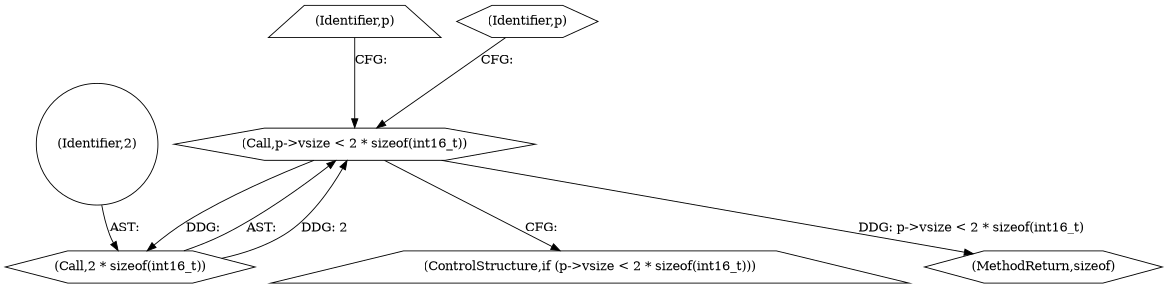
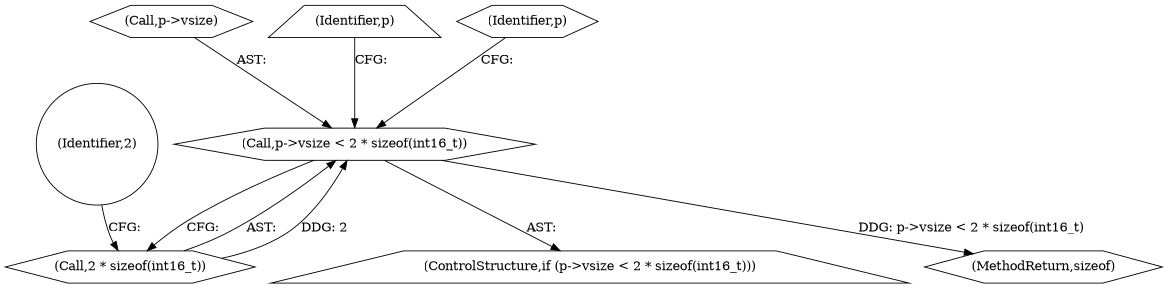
none -> (171, 21)
(127, 228) -> (127, 228)
(205, 228) -> (205, 228)
(543, 228) -> (543, 228)
